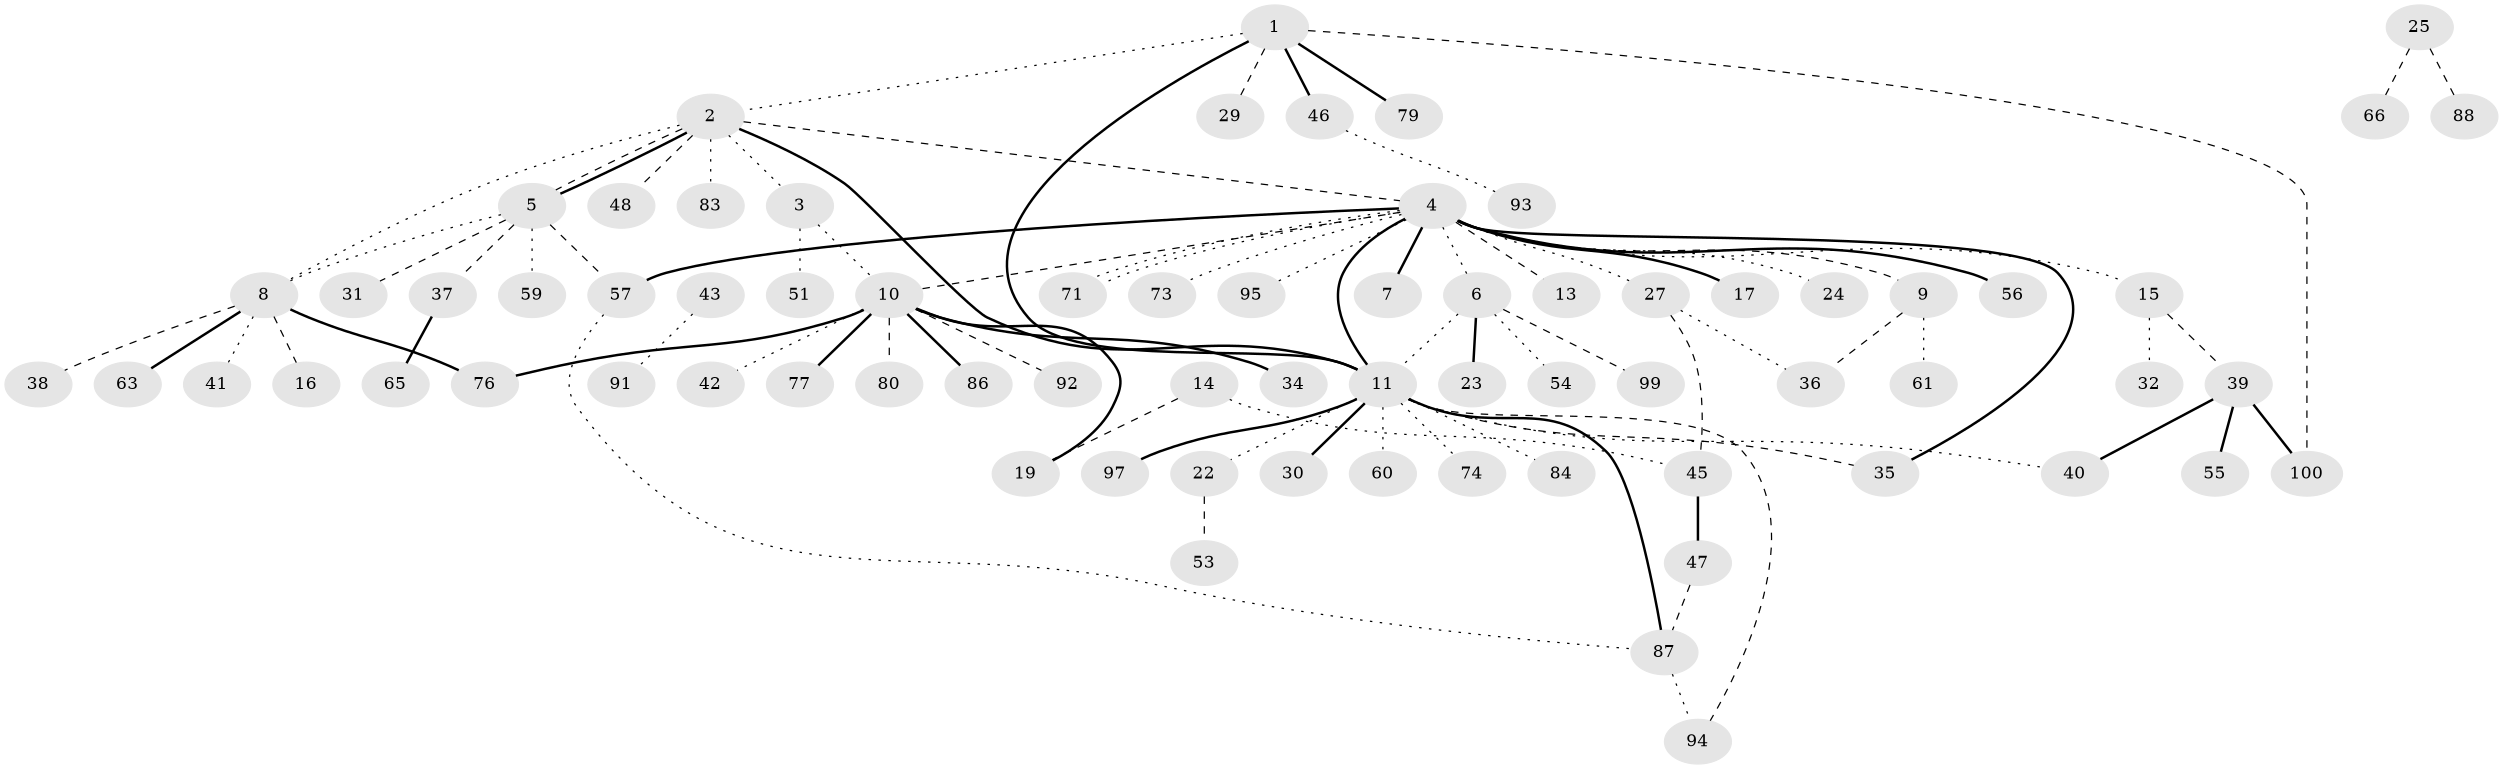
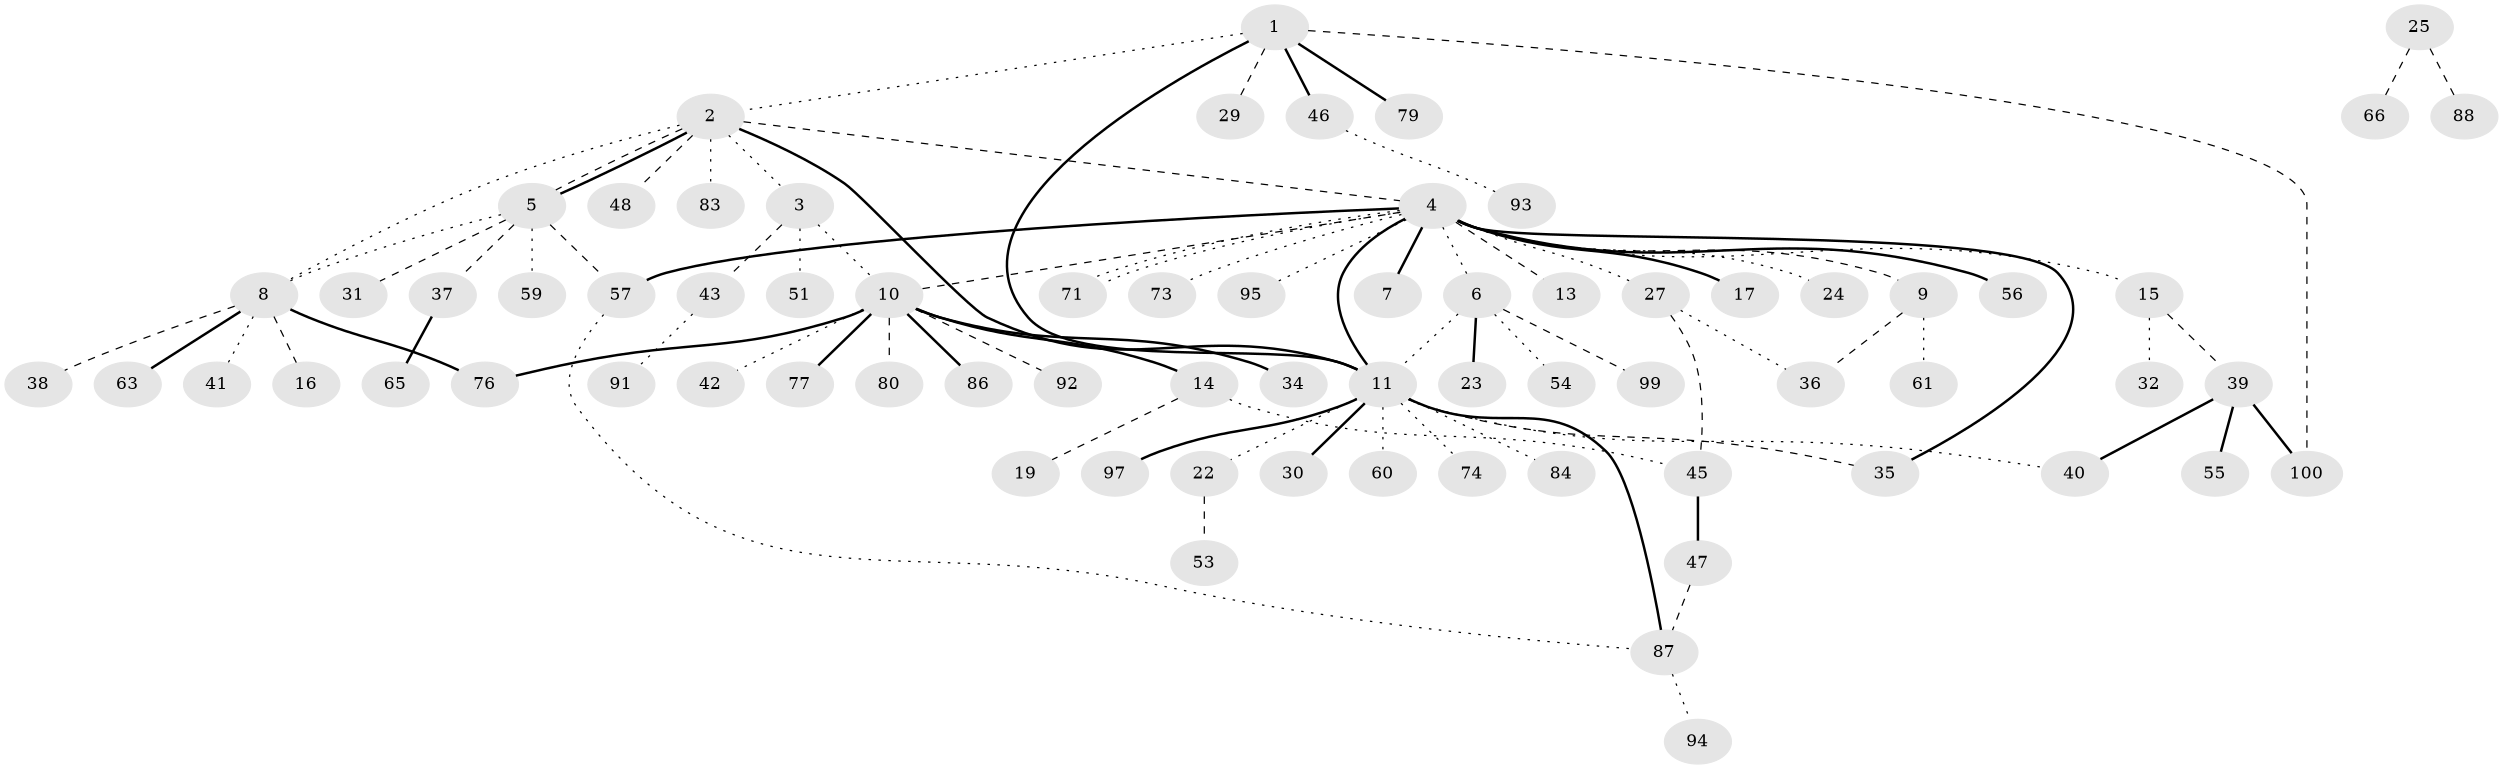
none -> (758, 248)
(1066, 330) -> (1047, 340)
(1690, 427) -> none
